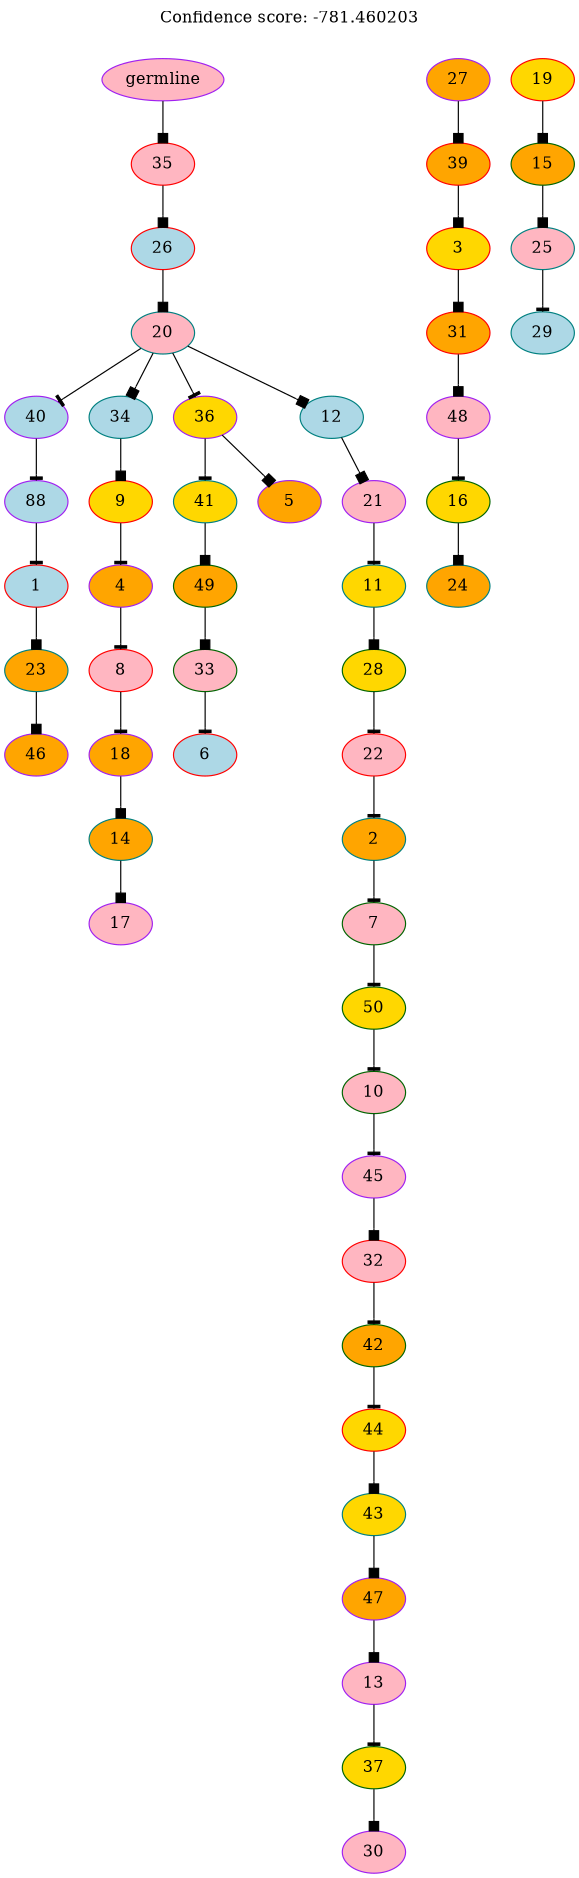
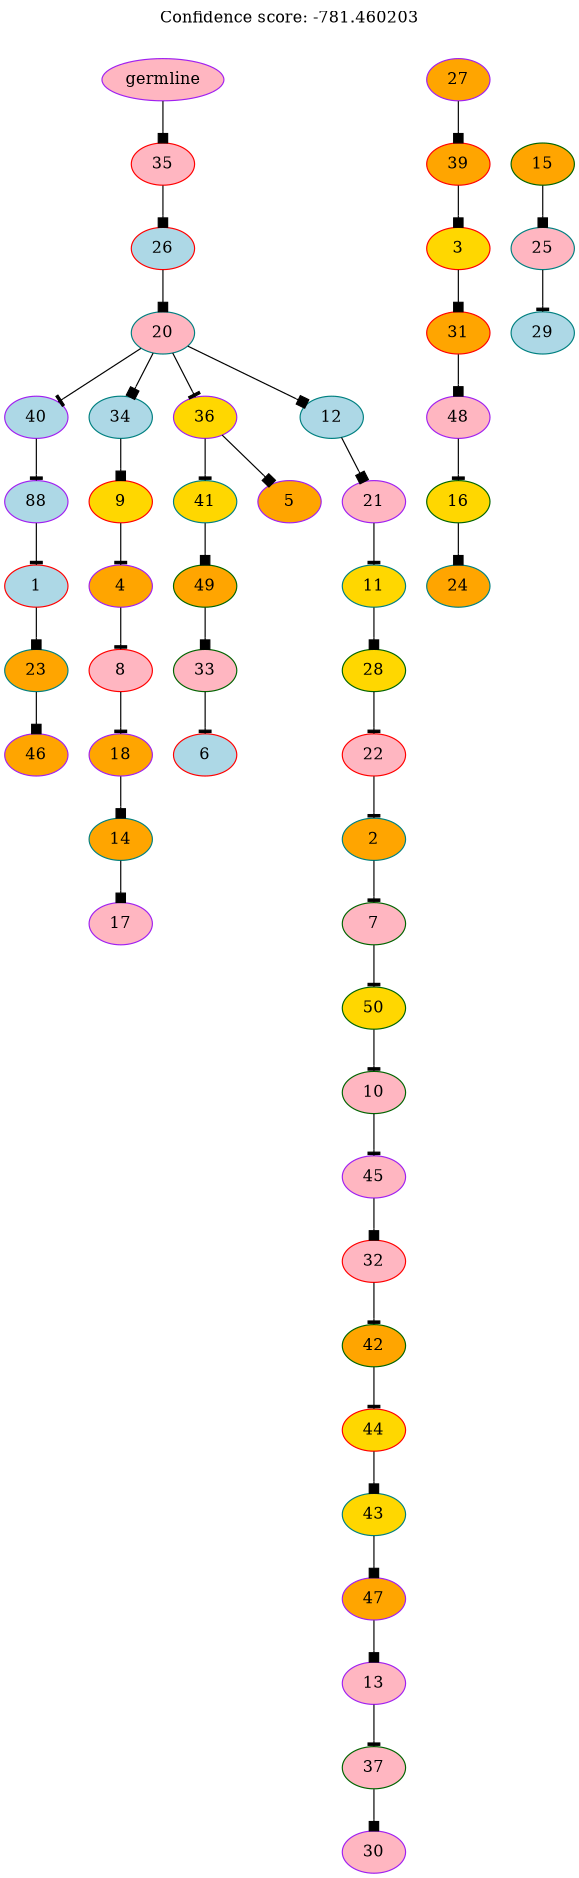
(543, 80) -> none
(374, 1768) -> (374, 1768)
